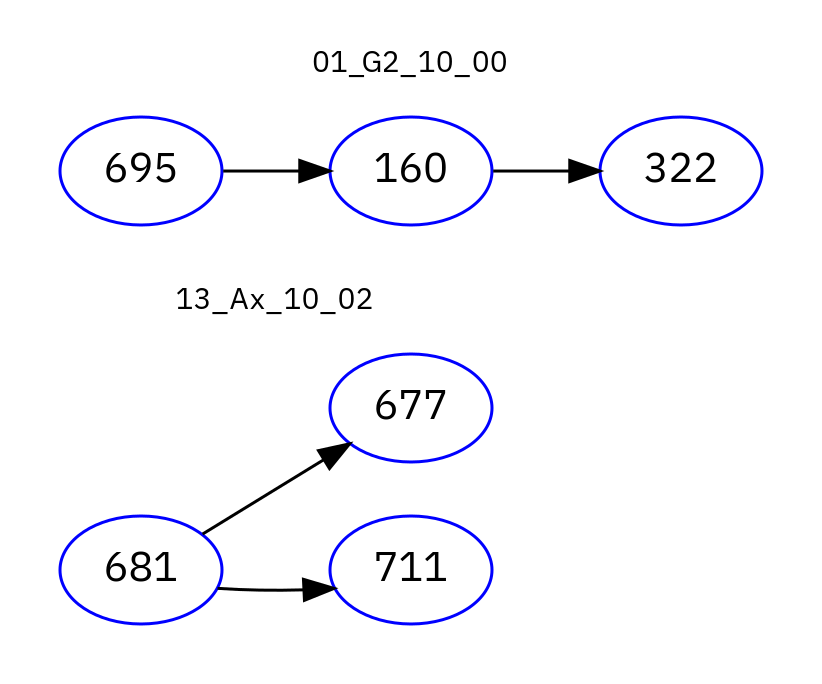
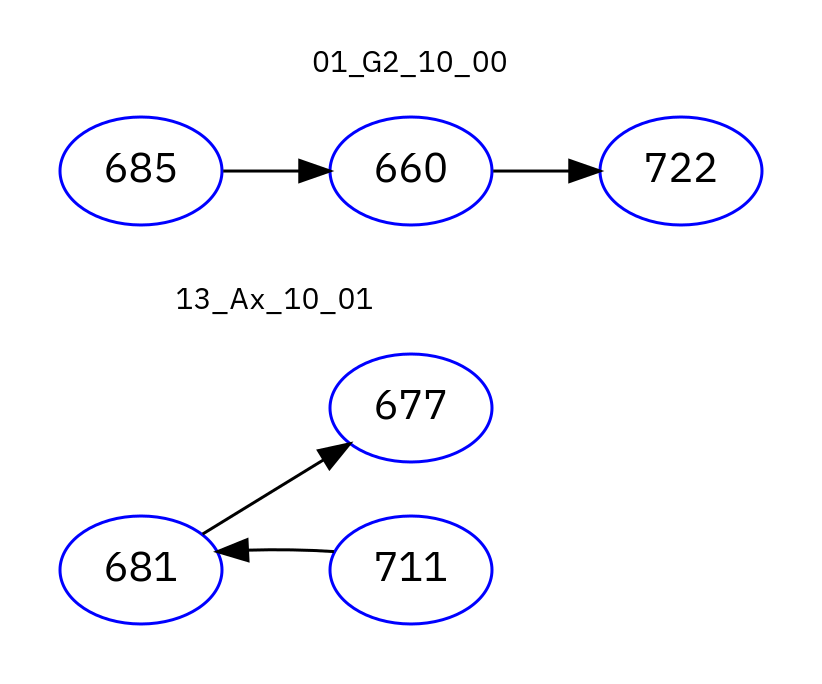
(141, 171) -> (141, 171)
(411, 171) -> (411, 171)
(681, 171) -> (681, 171)
(276, 302) -> (276, 302)
(261, 590) -> (291, 550)
